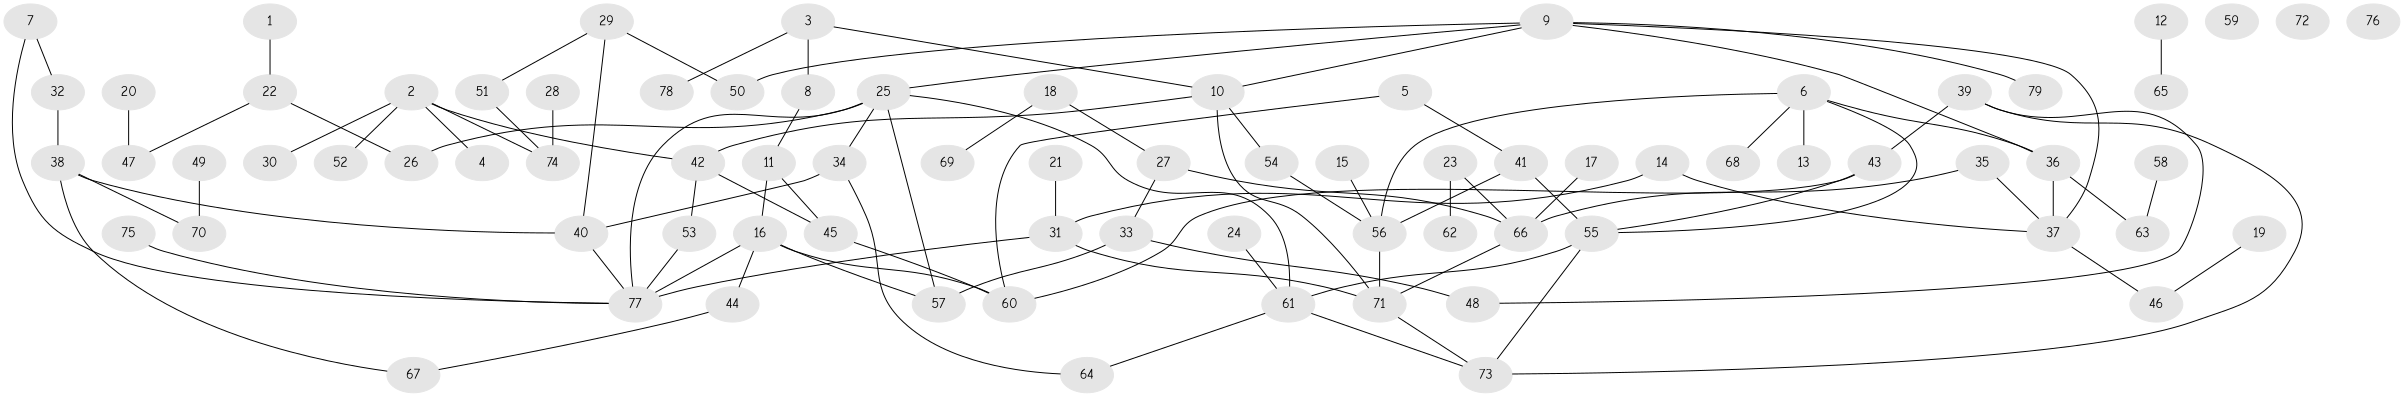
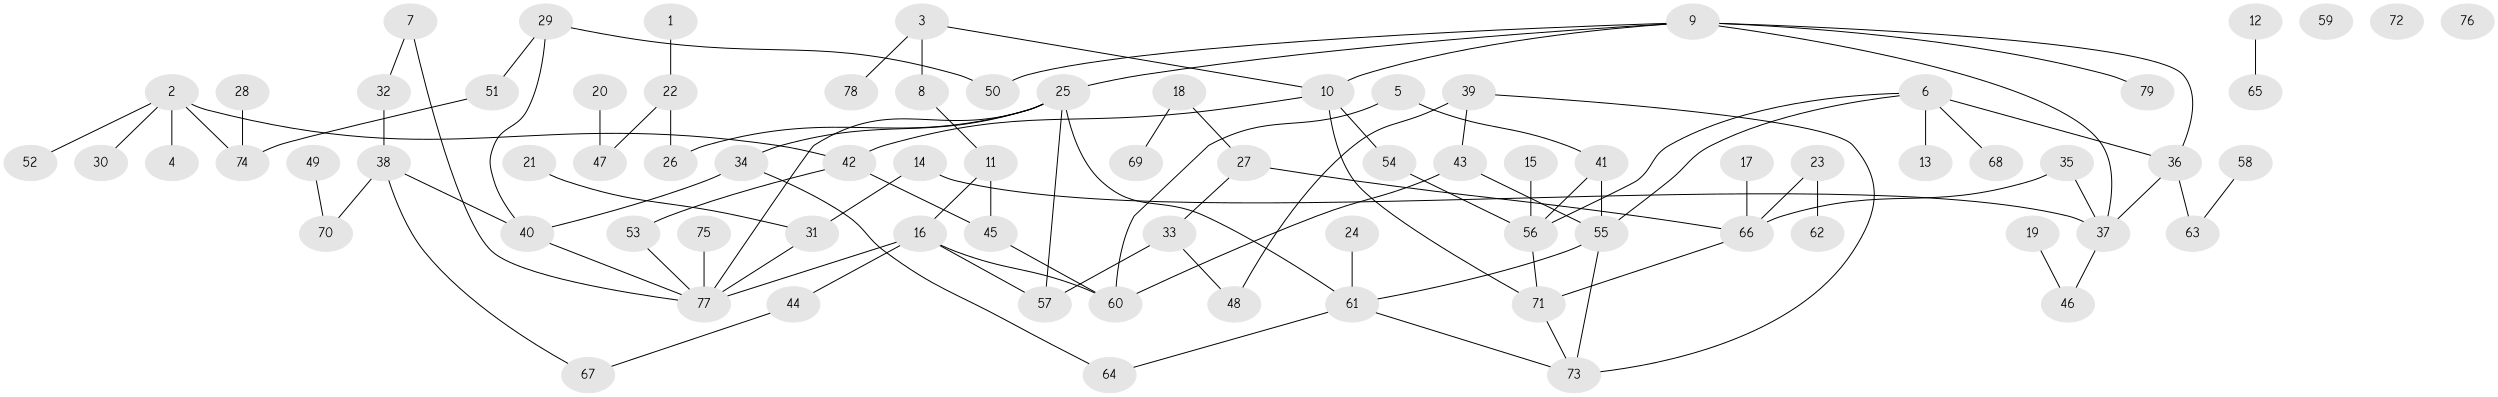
(1216, 273) -> none
